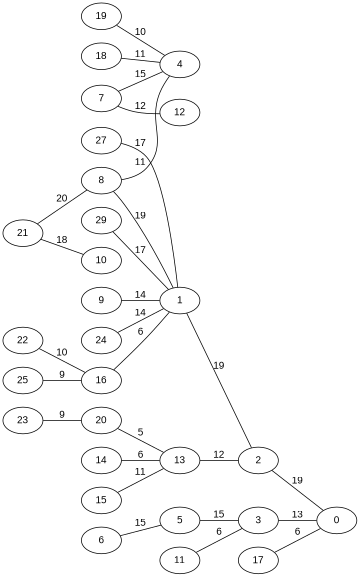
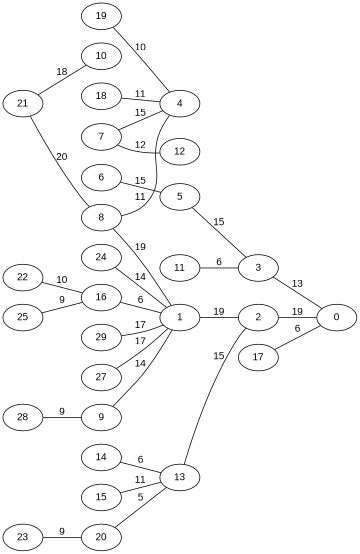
none -> (23, 418)
(219, 455) -> (219, 356)
